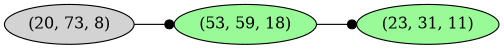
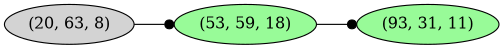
(69, 24) -> (69, 24)
(428, 24) -> (428, 24)
